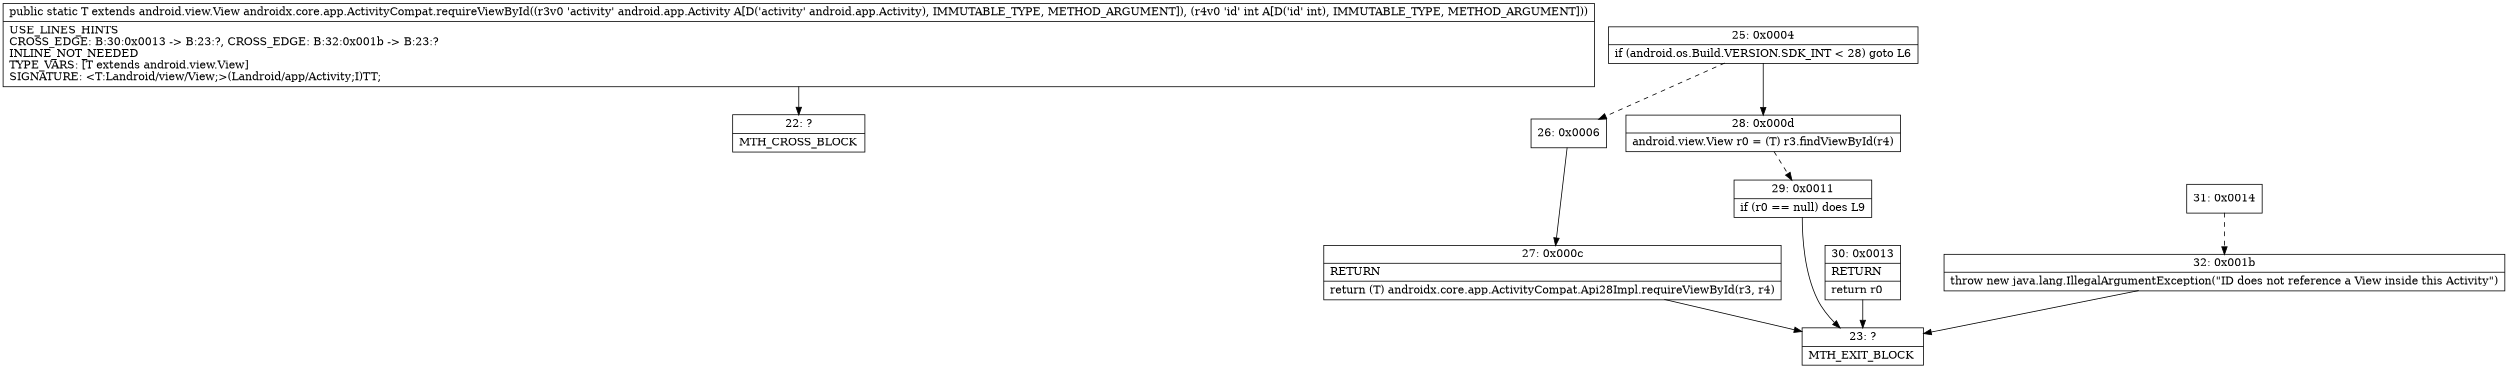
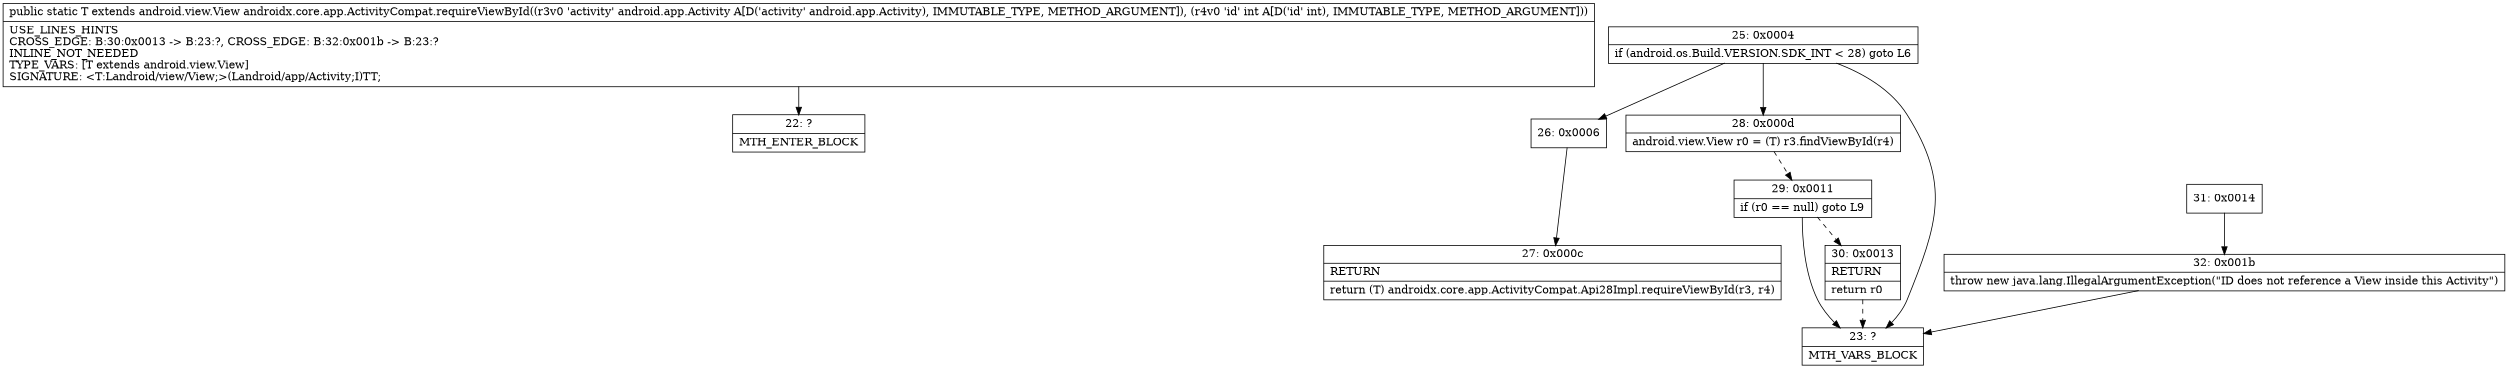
(1665, 90) -> (1665, 90)
(798, 142) -> (799, 142)
(1803, 208) -> (1802, 208)
none -> (1827, 228)
(2224, 230) -> (2224, 230)
(1863, 310) -> (1863, 310)
(1729, 315) -> (1933, 176)
(1861, 355) -> (1863, 355)
